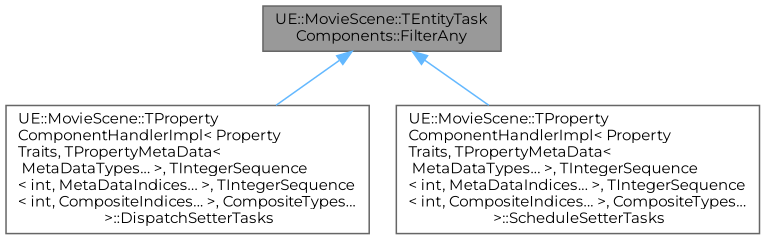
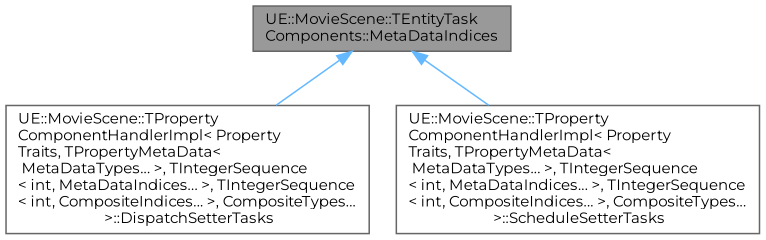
(382, 29) -> (382, 29)
